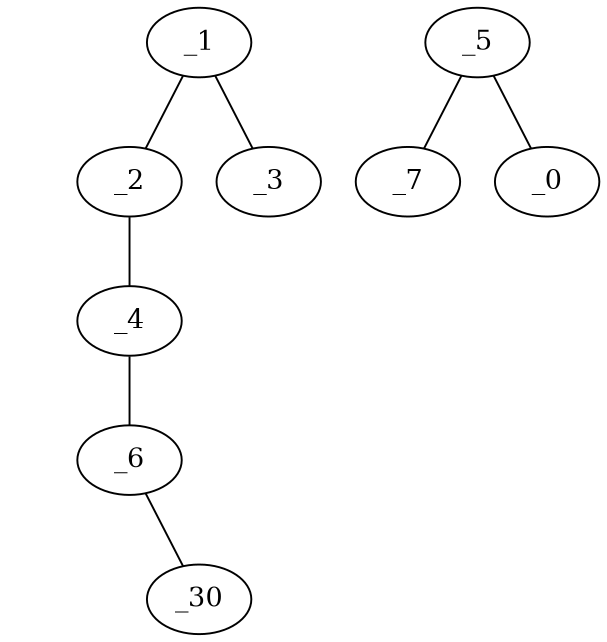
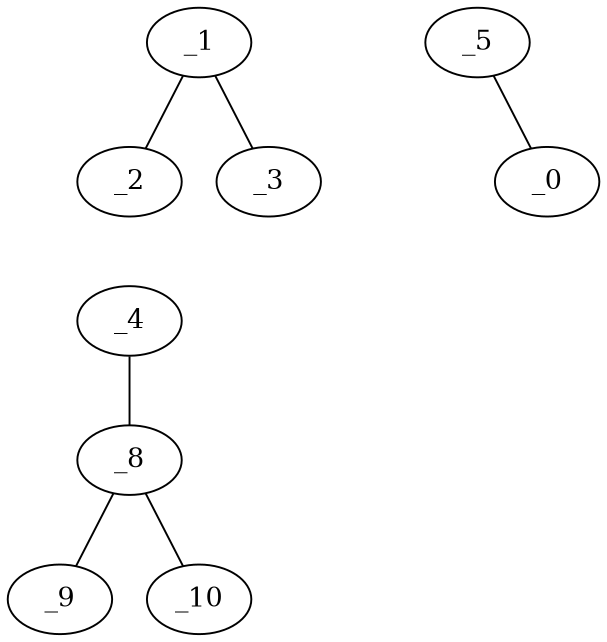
(408, 182) -> none
(130, 252) -> none
(130, 460) -> (130, 460)
none -> (60, 599)
(199, 599) -> (199, 599)
